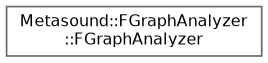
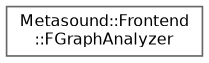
(134, 31) -> (105, 31)
